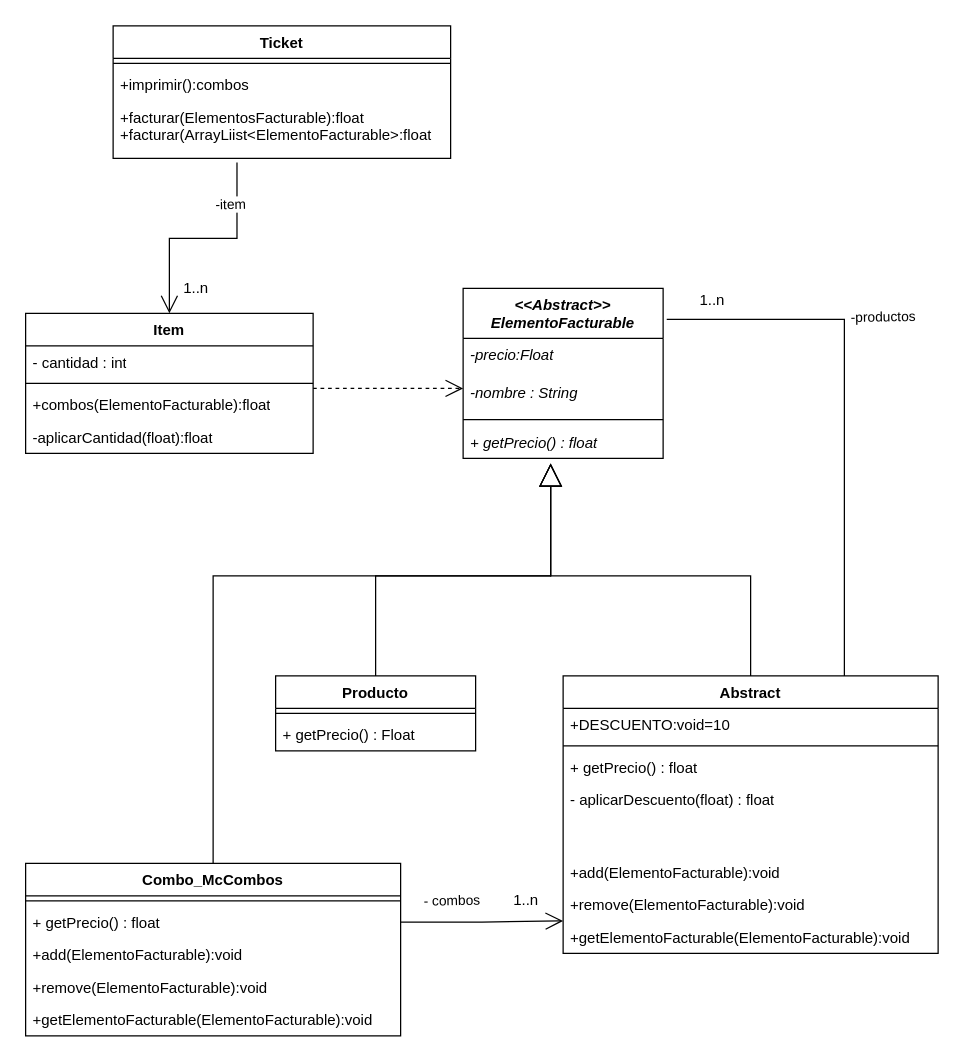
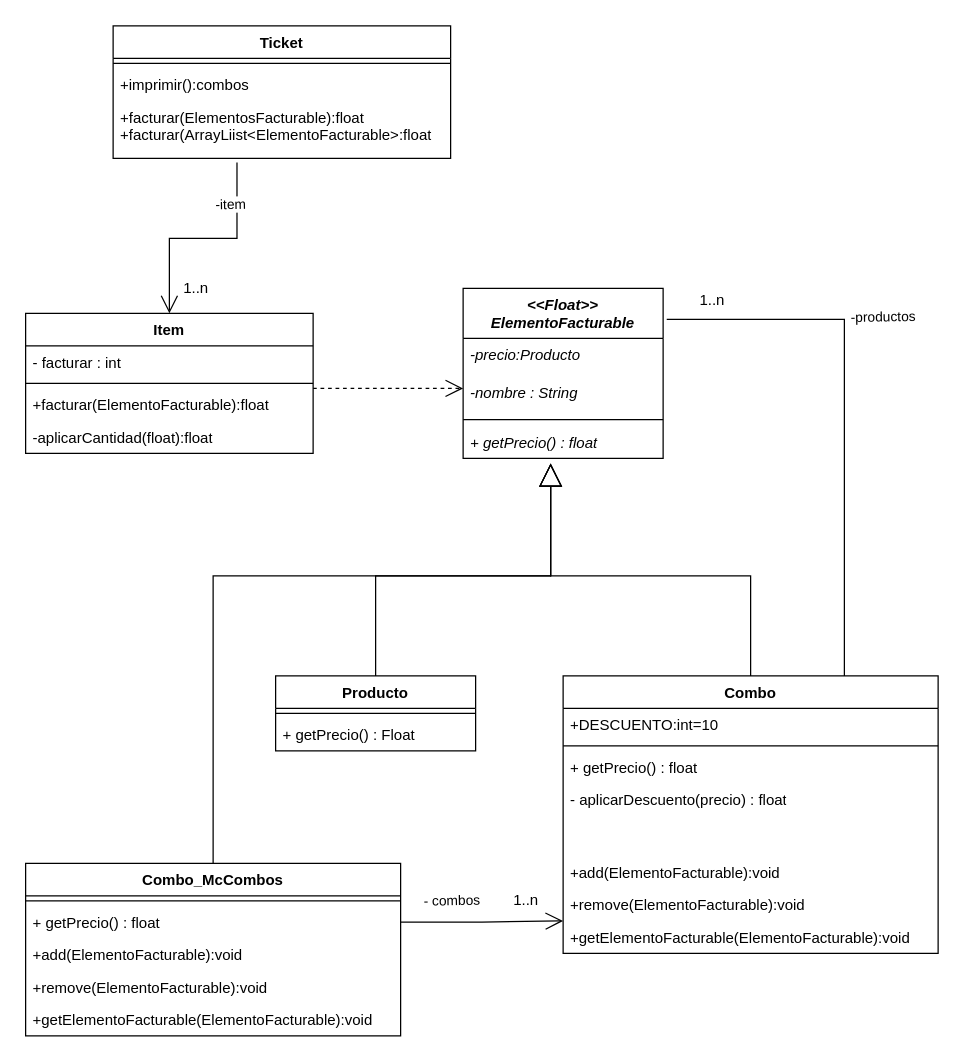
(563, 315) -> (563, 315)
(519, 356) -> (534, 356)
(89, 363) -> (91, 363)
(164, 406) -> (171, 415)
(751, 693) -> (751, 693)
(642, 726) -> (638, 726)
(694, 801) -> (698, 801)
